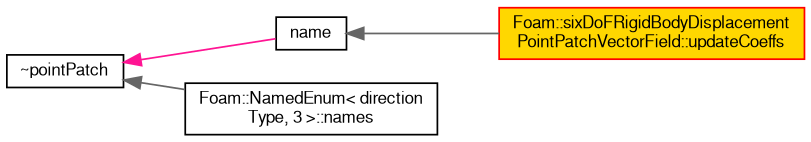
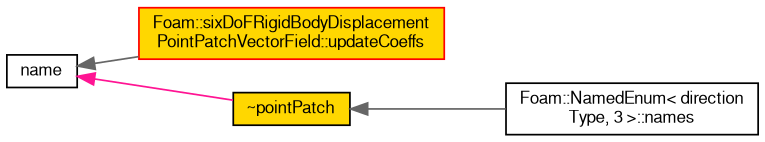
(208, 49) -> (164, 90)
(65, 71) -> (292, 109)
